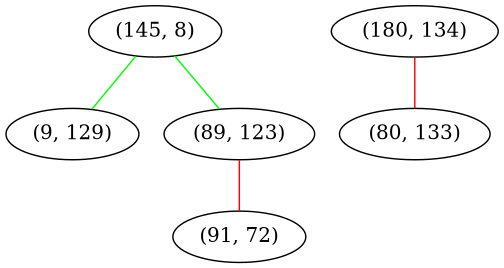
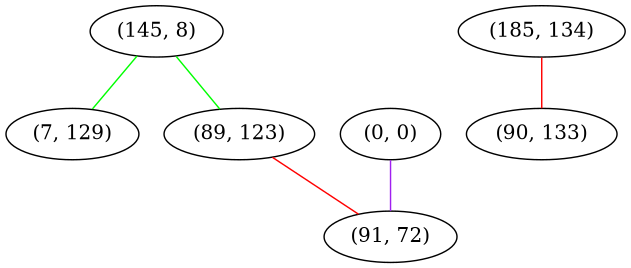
(415, 31) -> (542, 31)
(72, 134) -> (72, 134)
none -> (391, 134)
(415, 134) -> (542, 134)
